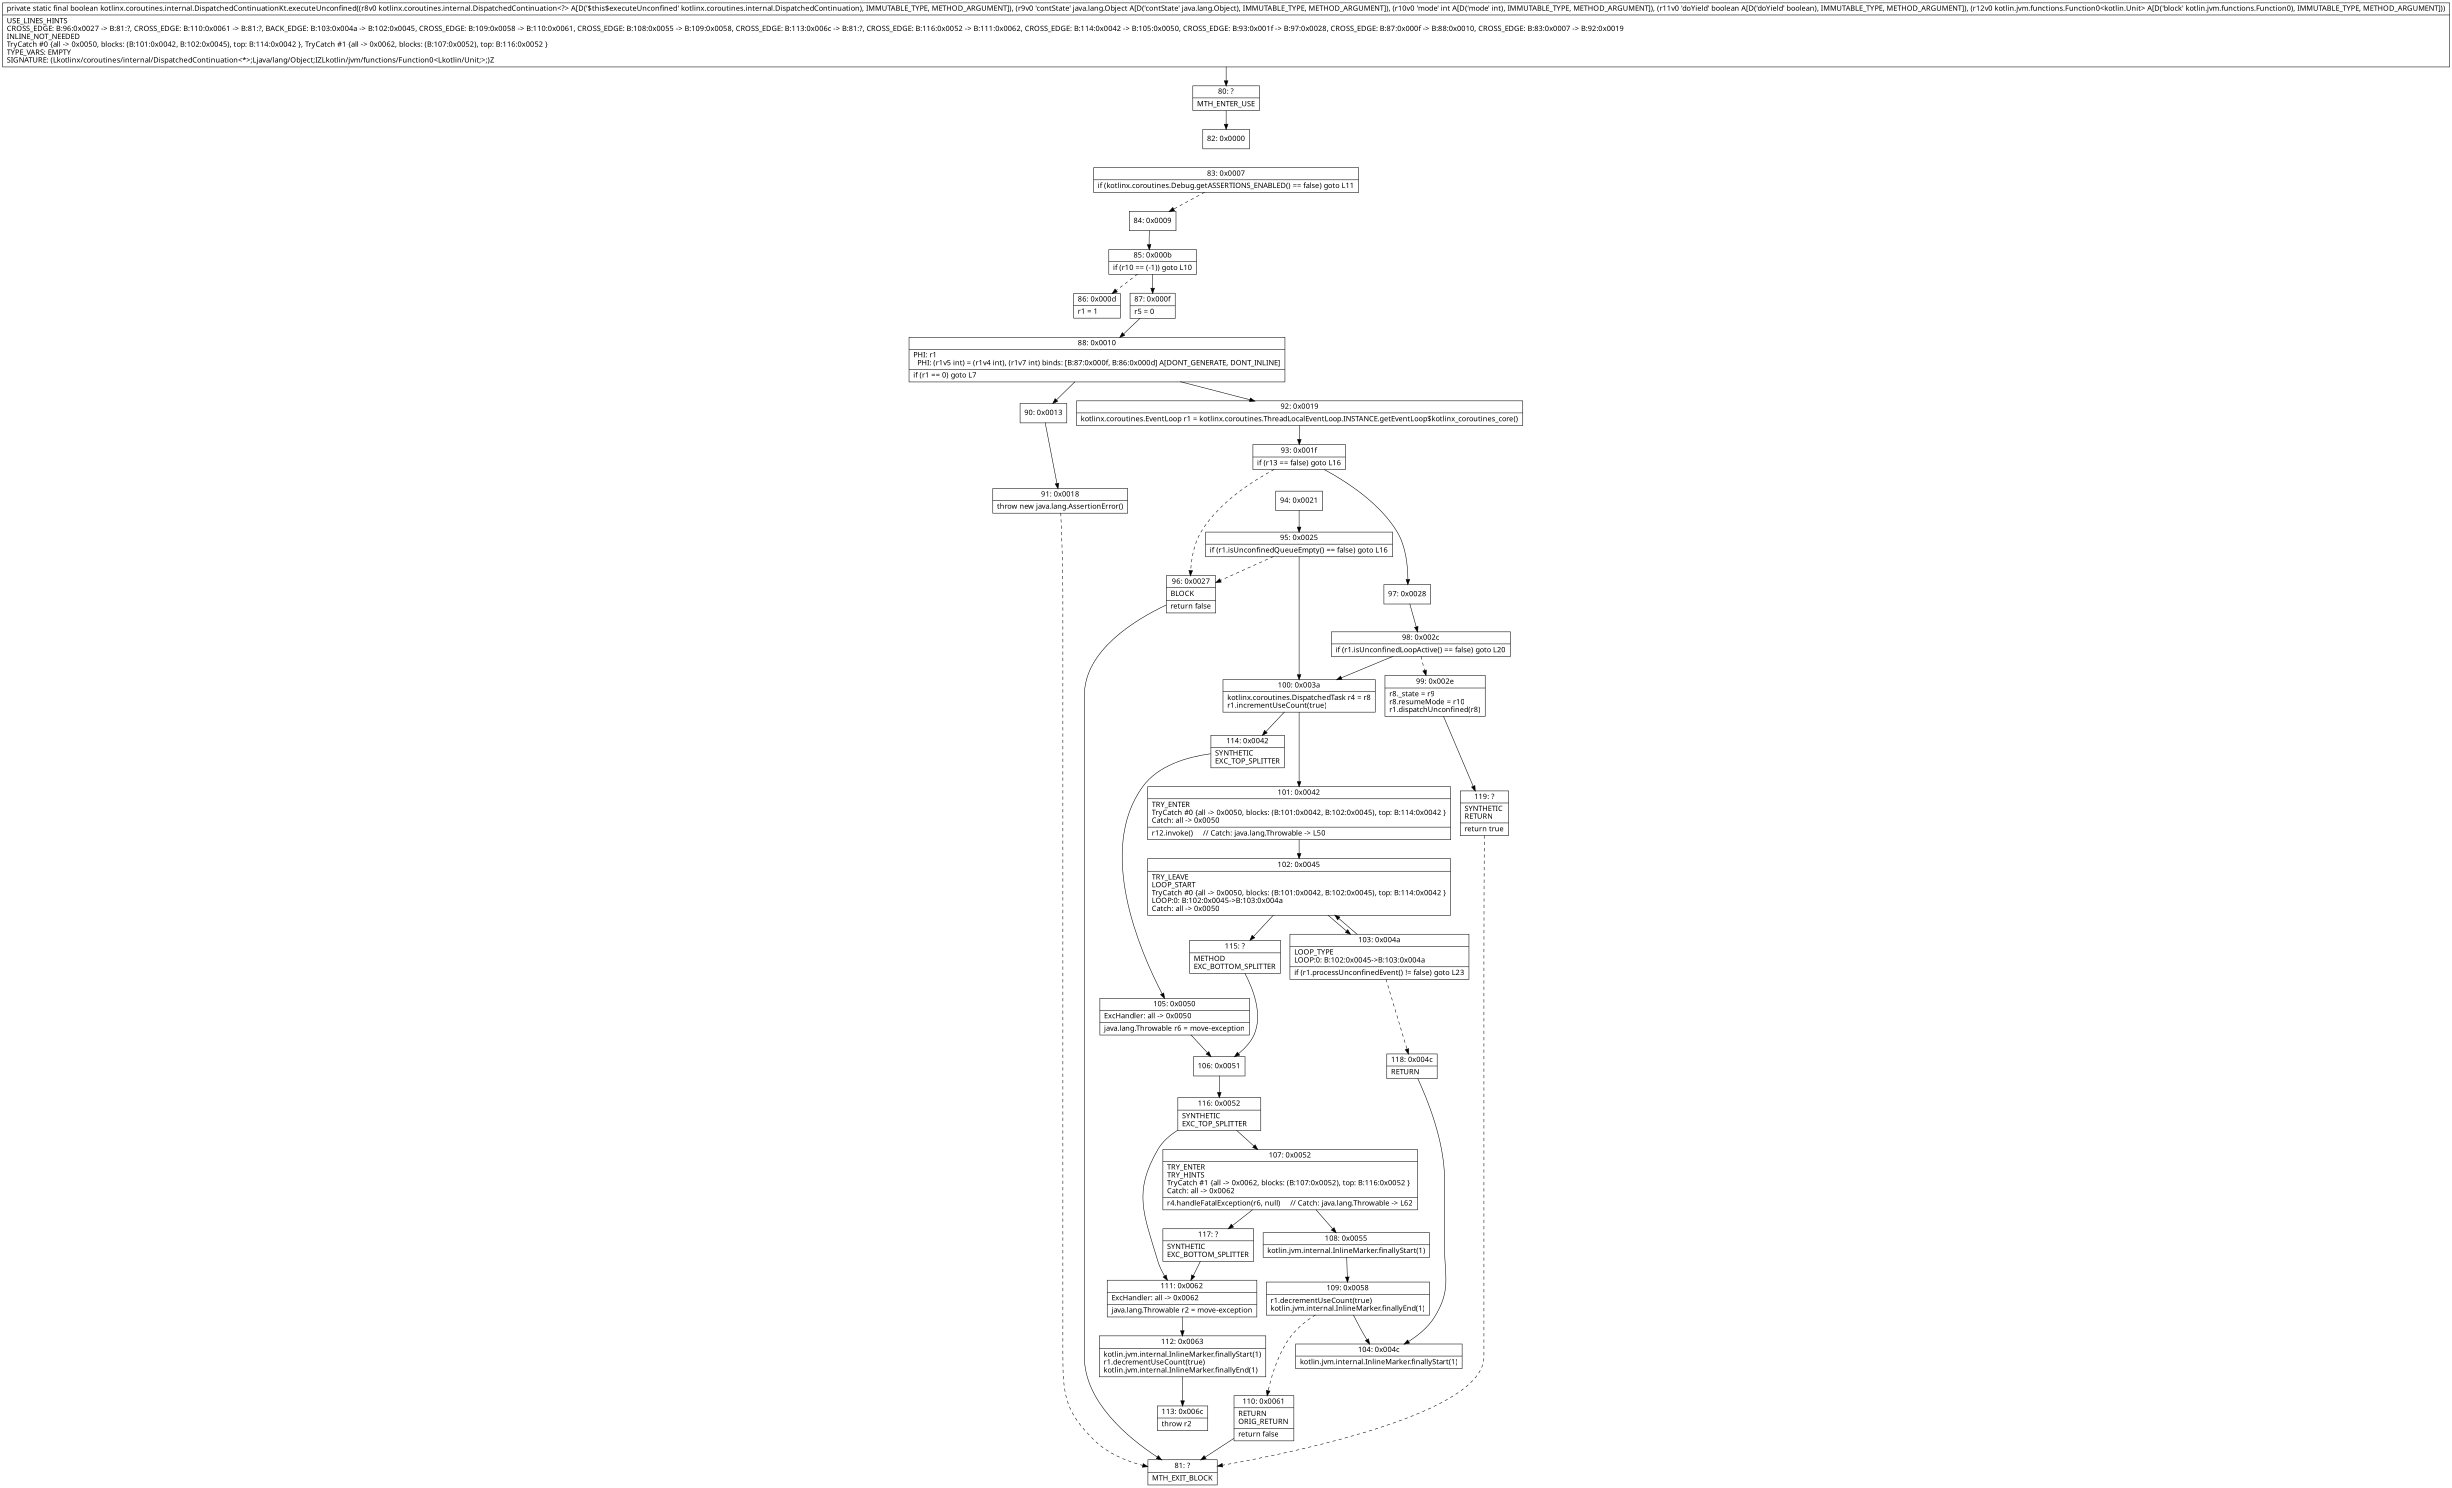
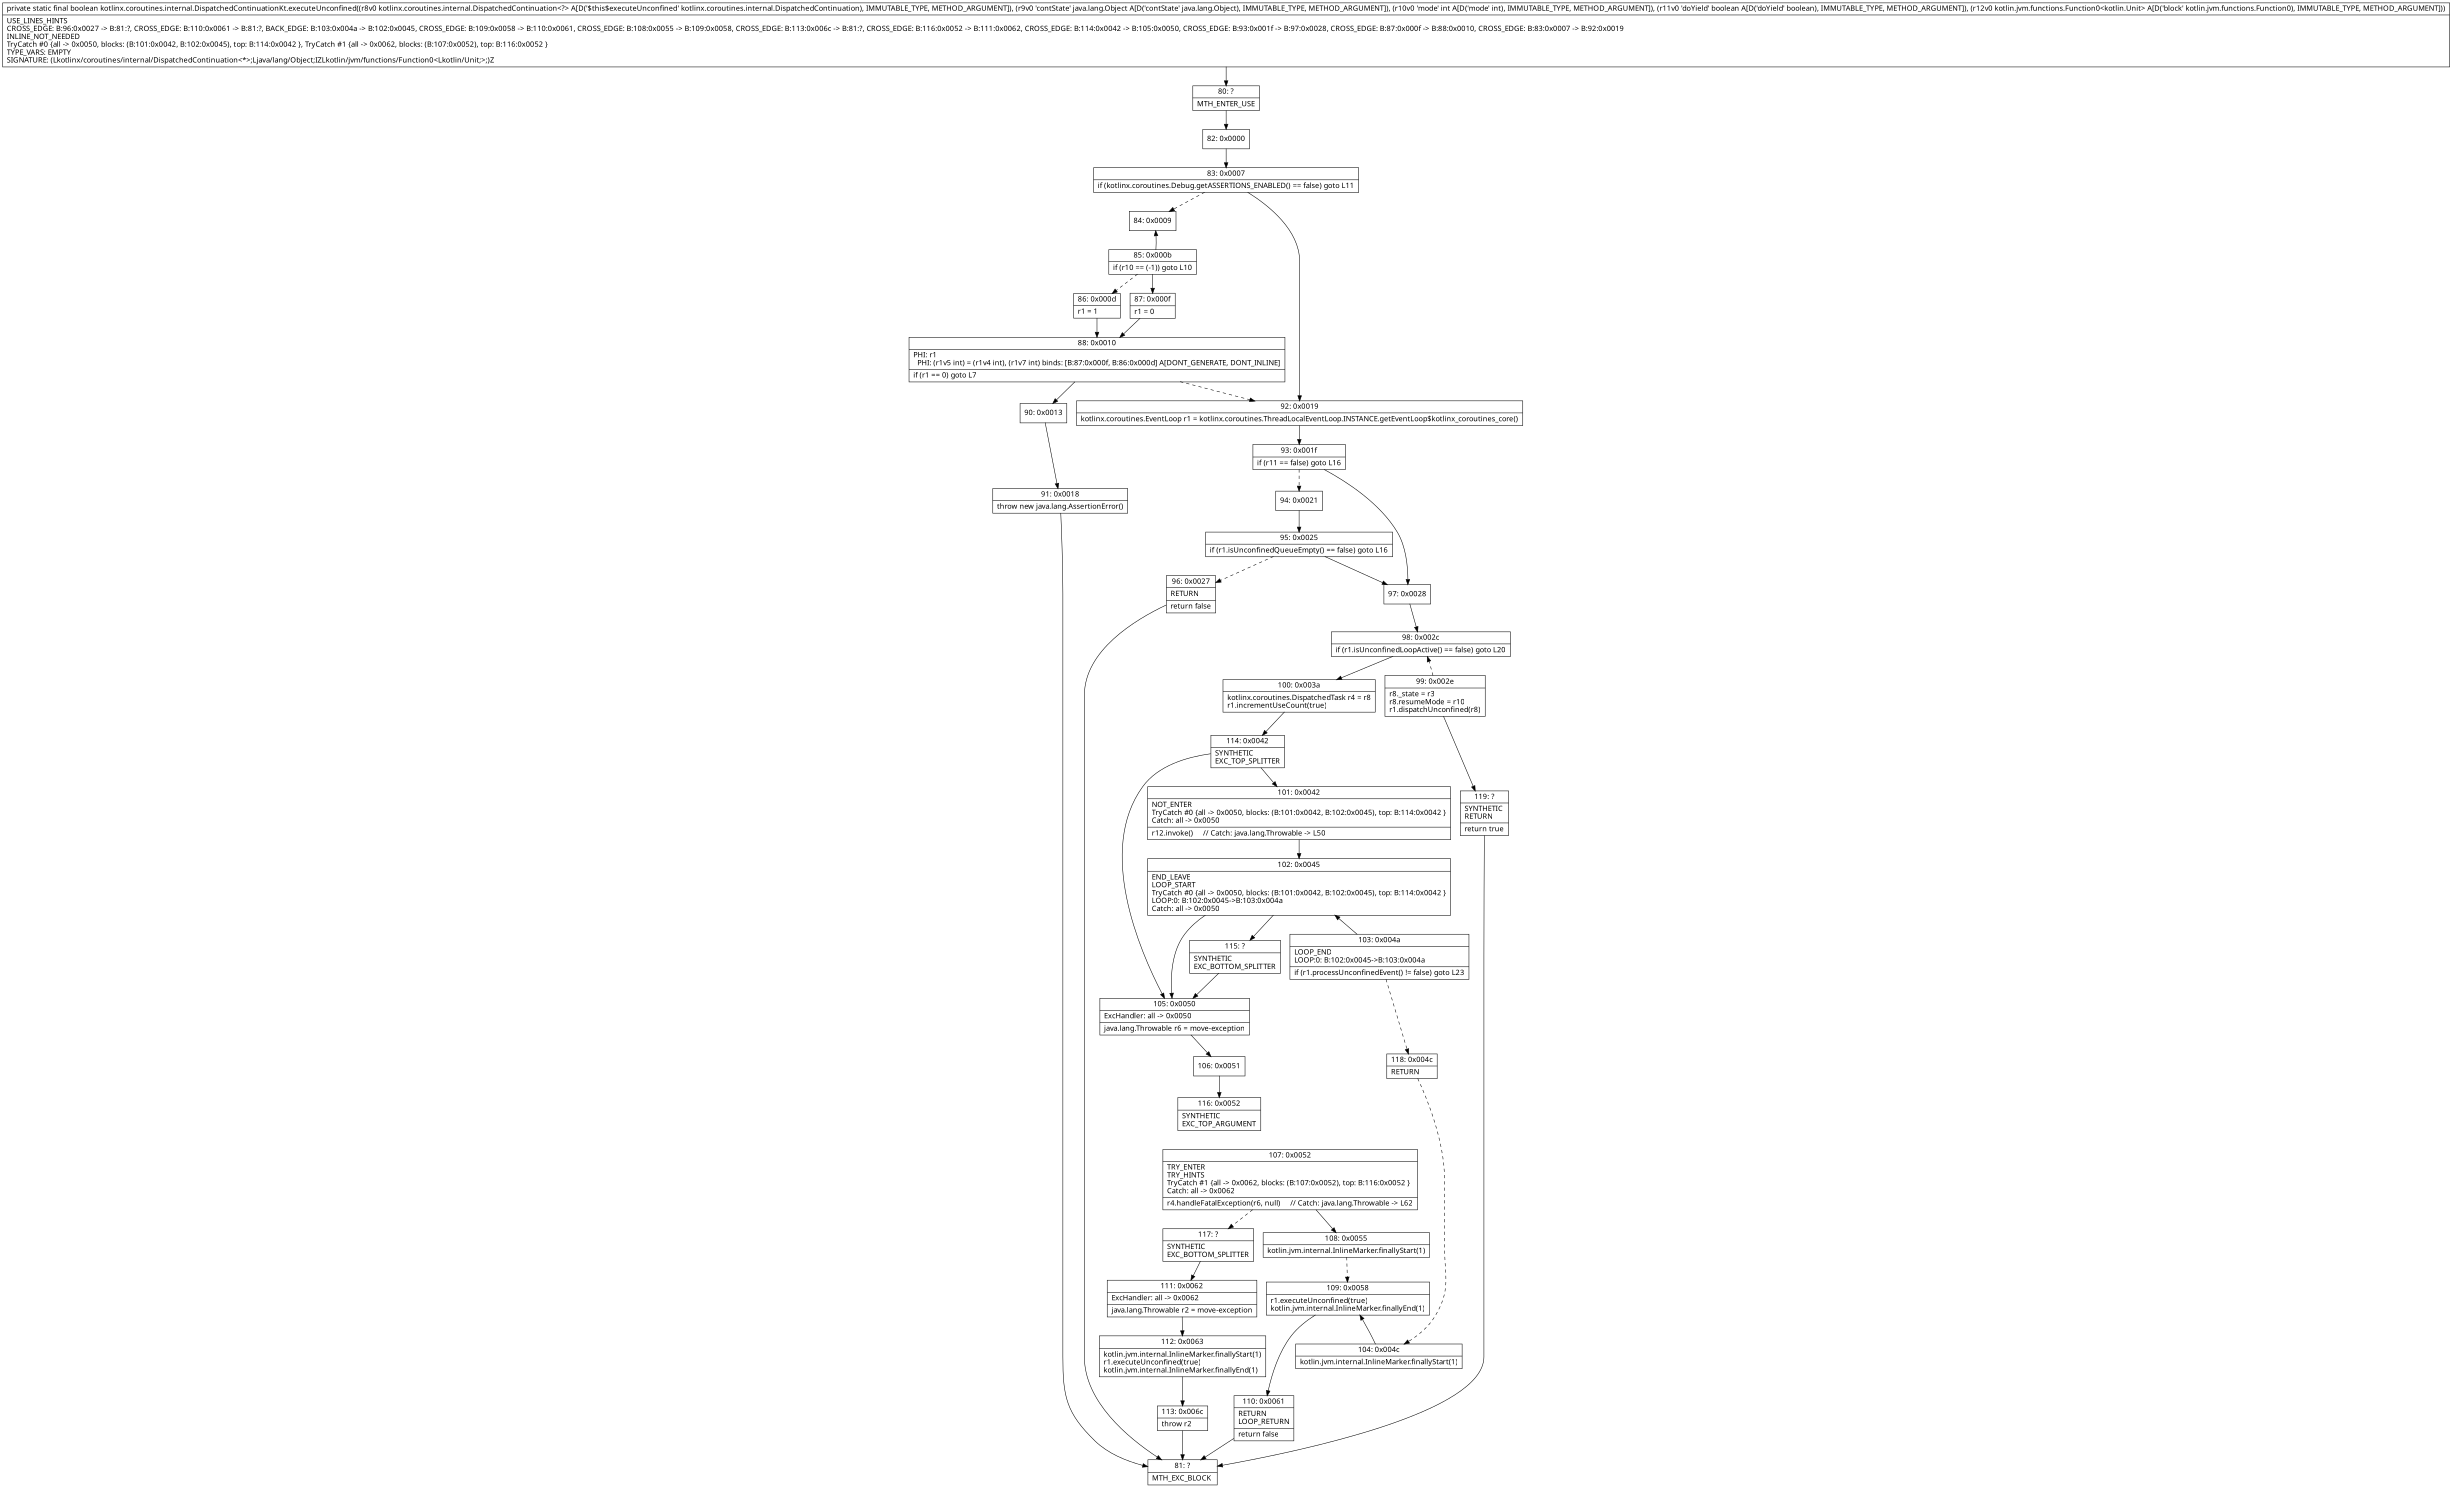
none -> (1226, 156)
(1149, 238) -> (1156, 243)
none -> (1300, 283)
(1144, 312) -> (1144, 312)
none -> (1097, 325)
(1215, 391) -> (1215, 391)
(1299, 463) -> (1299, 463)
(1219, 510) -> (1299, 478)
(1183, 594) -> (1185, 594)
(1299, 616) -> (1354, 570)
(1423, 663) -> (1431, 668)
(1412, 694) -> (1412, 694)
(1299, 747) -> (1267, 775)
(1171, 805) -> (1172, 805)
(1170, 877) -> (1171, 877)
(1337, 923) -> (1177, 949)
(1314, 952) -> (1313, 952)
(1210, 959) -> (1213, 959)
(1063, 1009) -> (1063, 1009)
(1257, 1015) -> (1208, 984)
(1215, 1124) -> (1219, 1124)
(1245, 1138) -> none
(1143, 1199) -> none
(1445, 1215) -> (1445, 1215)
(1243, 1218) -> (1243, 1218)
(1484, 1243) -> (1484, 1243)
(1347, 1267) -> (1347, 1267)
(1321, 1301) -> (1319, 1301)
(1360, 1327) -> (1369, 1332)
(1284, 1347) -> (1284, 1347)
(1154, 1362) -> (1152, 1362)
(1263, 1422) -> (1264, 1422)
none -> (1183, 1443)
(1183, 1478) -> (1182, 1478)
